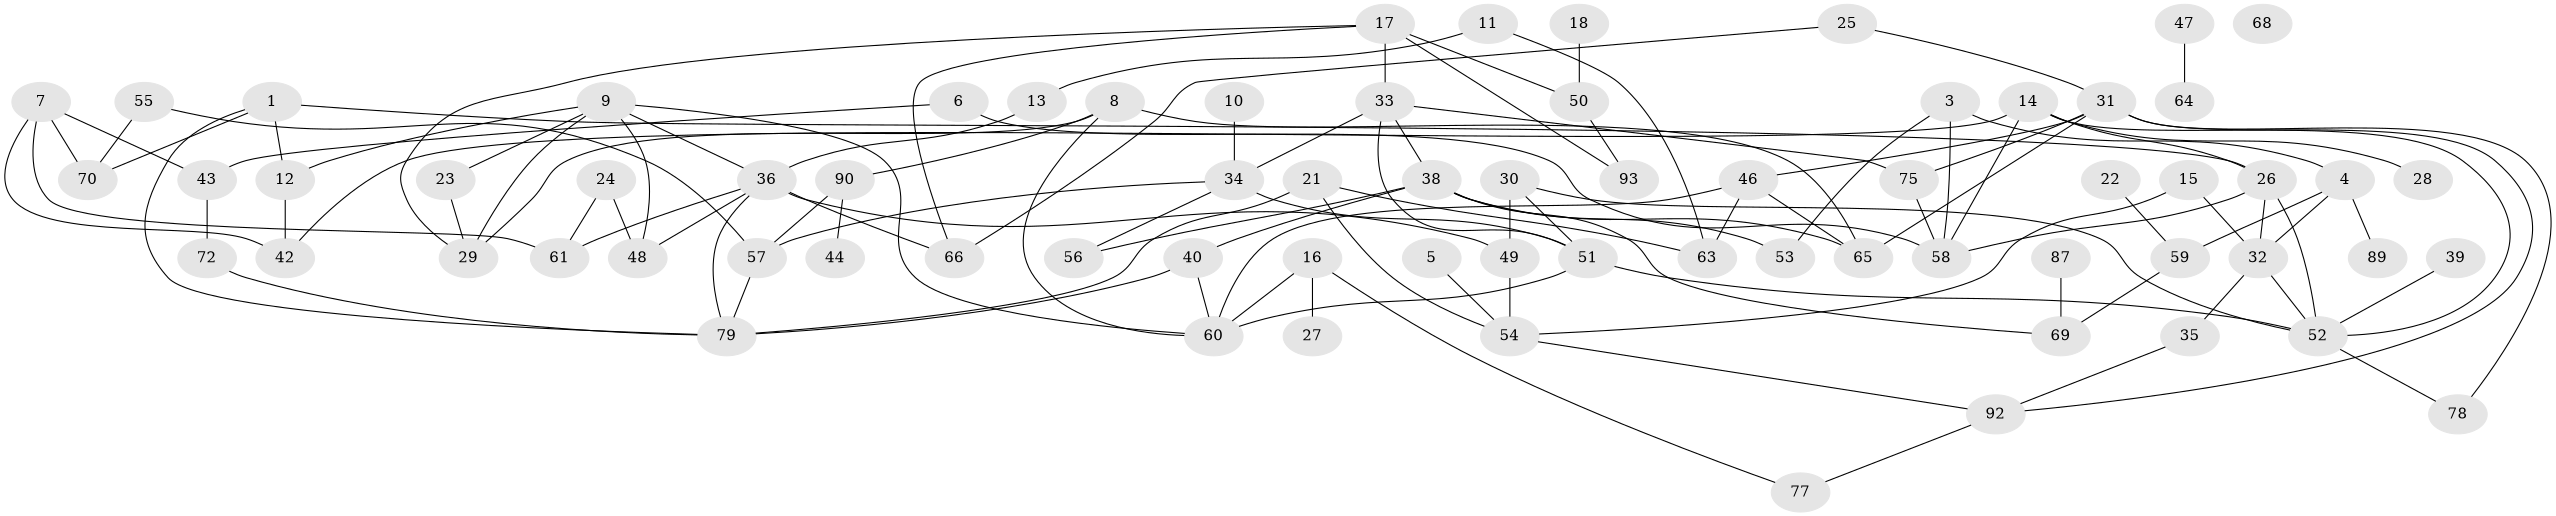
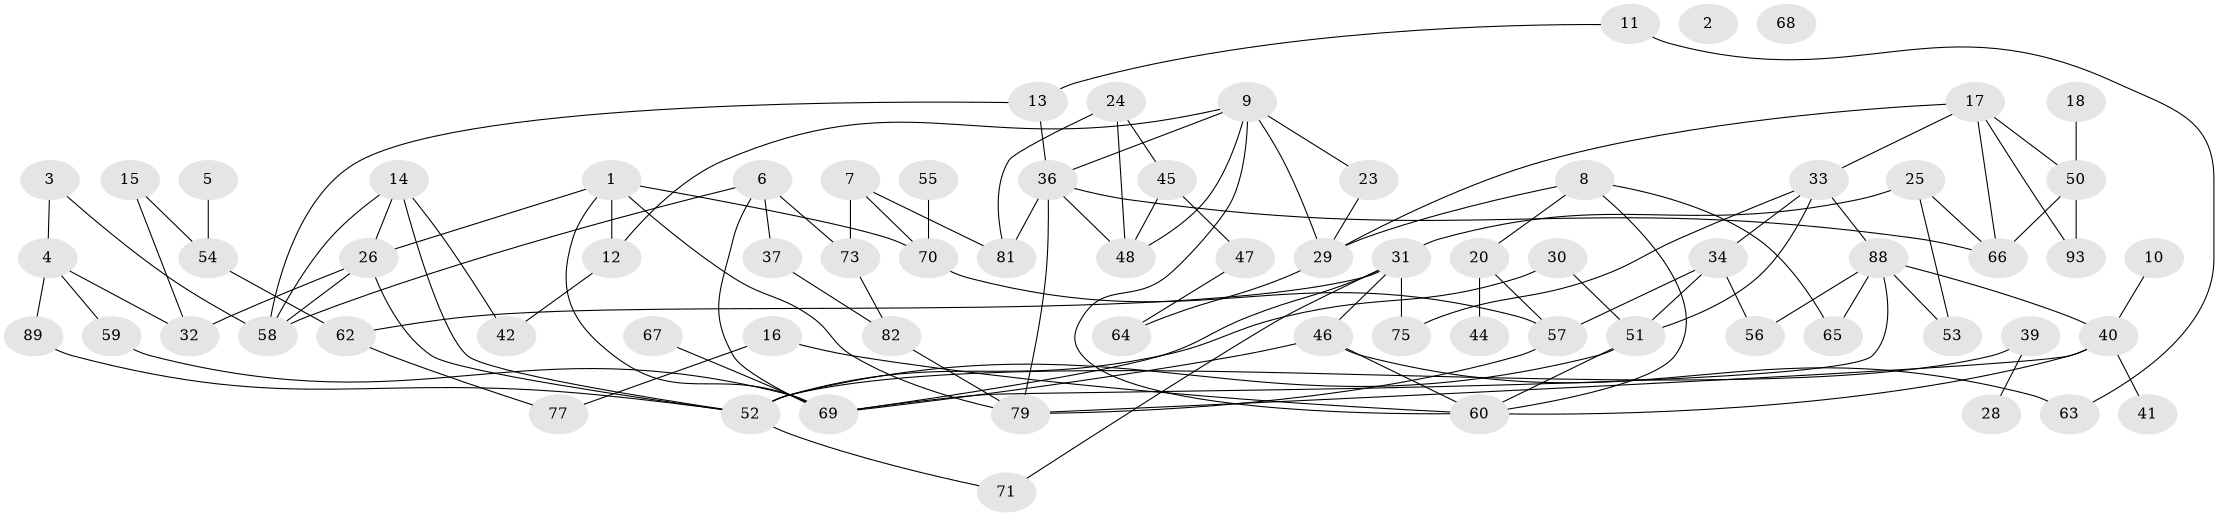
none -> (1708, 24)
(413, 126) -> (1347, 293)
(1234, 141) -> (2132, 297)
(2253, 141) -> (2010, 377)
(2000, 170) -> (1214, 333)
(1858, 172) -> (1934, 258)
(207, 180) -> (850, 258)
(845, 180) -> (1480, 258)
none -> (1167, 180)
(1313, 180) -> none
(1432, 180) -> (1879, 258)
(2111, 180) -> none
(1804, 218) -> (1099, 378)
none -> (2037, 219)
(1928, 225) -> (589, 115)
(93, 226) -> none
(207, 258) -> (892, 336)
(560, 258) -> (1007, 258)
none -> (772, 258)
(1510, 258) -> none
(2061, 258) -> (653, 336)
(2288, 297) -> (387, 388)
none -> (1192, 308)
none -> (720, 319)
(1313, 336) -> none
(2190, 336) -> none
none -> (622, 361)
(1996, 414) -> (346, 336)
none -> (2148, 414)
(2458, 414) -> (1007, 492)
